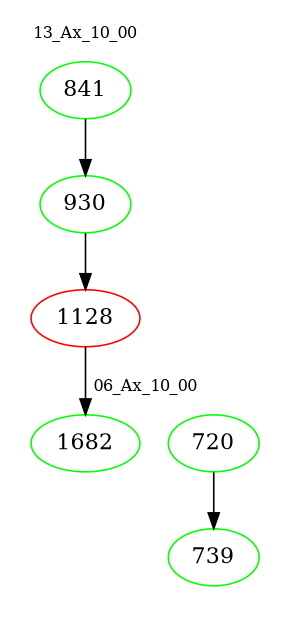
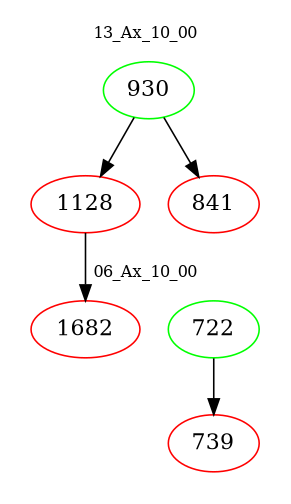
(86, 90) -> (214, 204)
(86, 139) -> (177, 140)
(86, 443) -> (86, 329)
(214, 443) -> (214, 329)
(214, 557) -> (214, 443)
